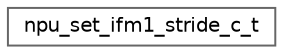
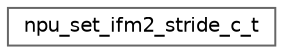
(142, 27) -> (142, 27)
